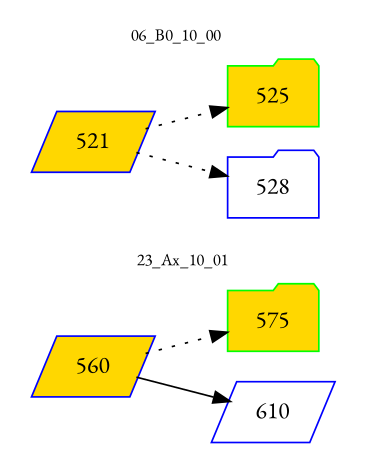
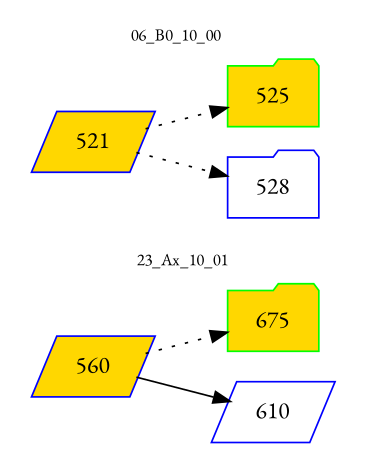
(273, 321) -> (273, 321)
